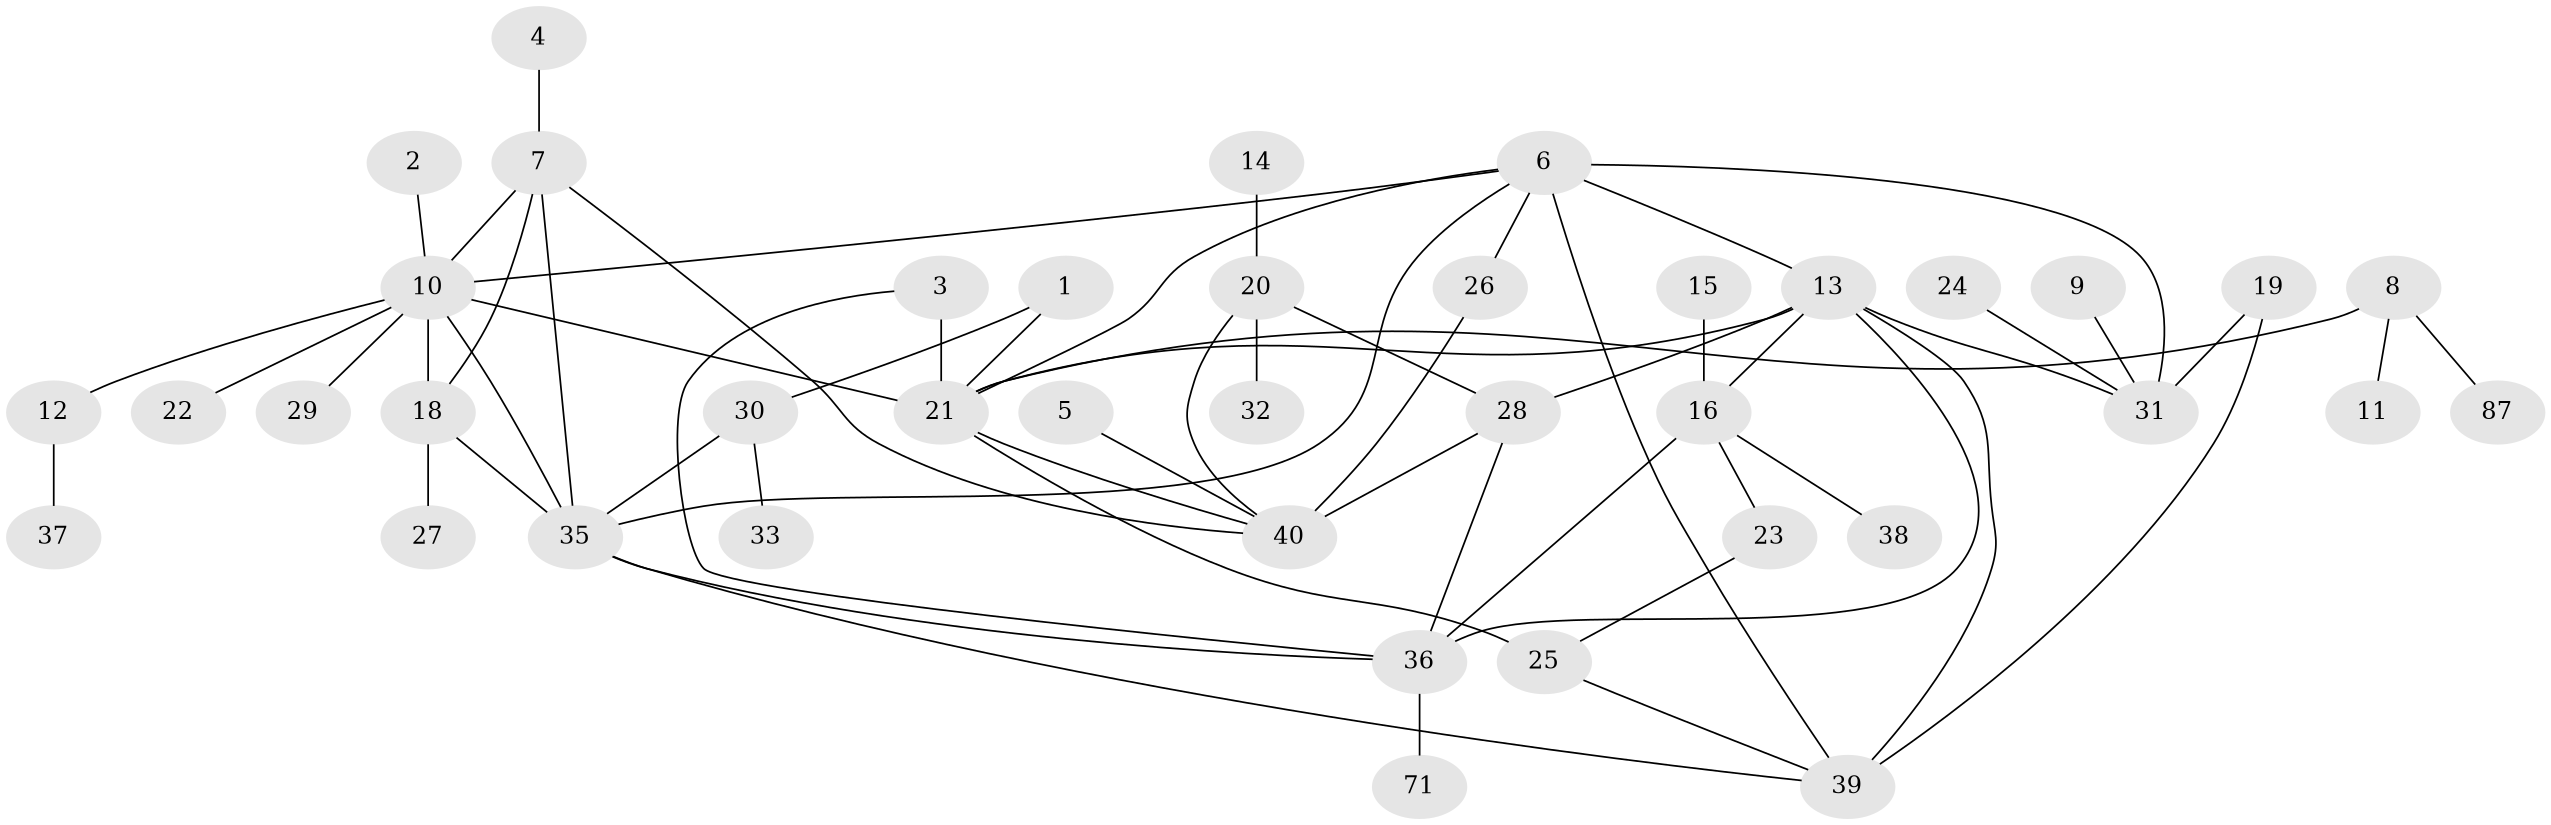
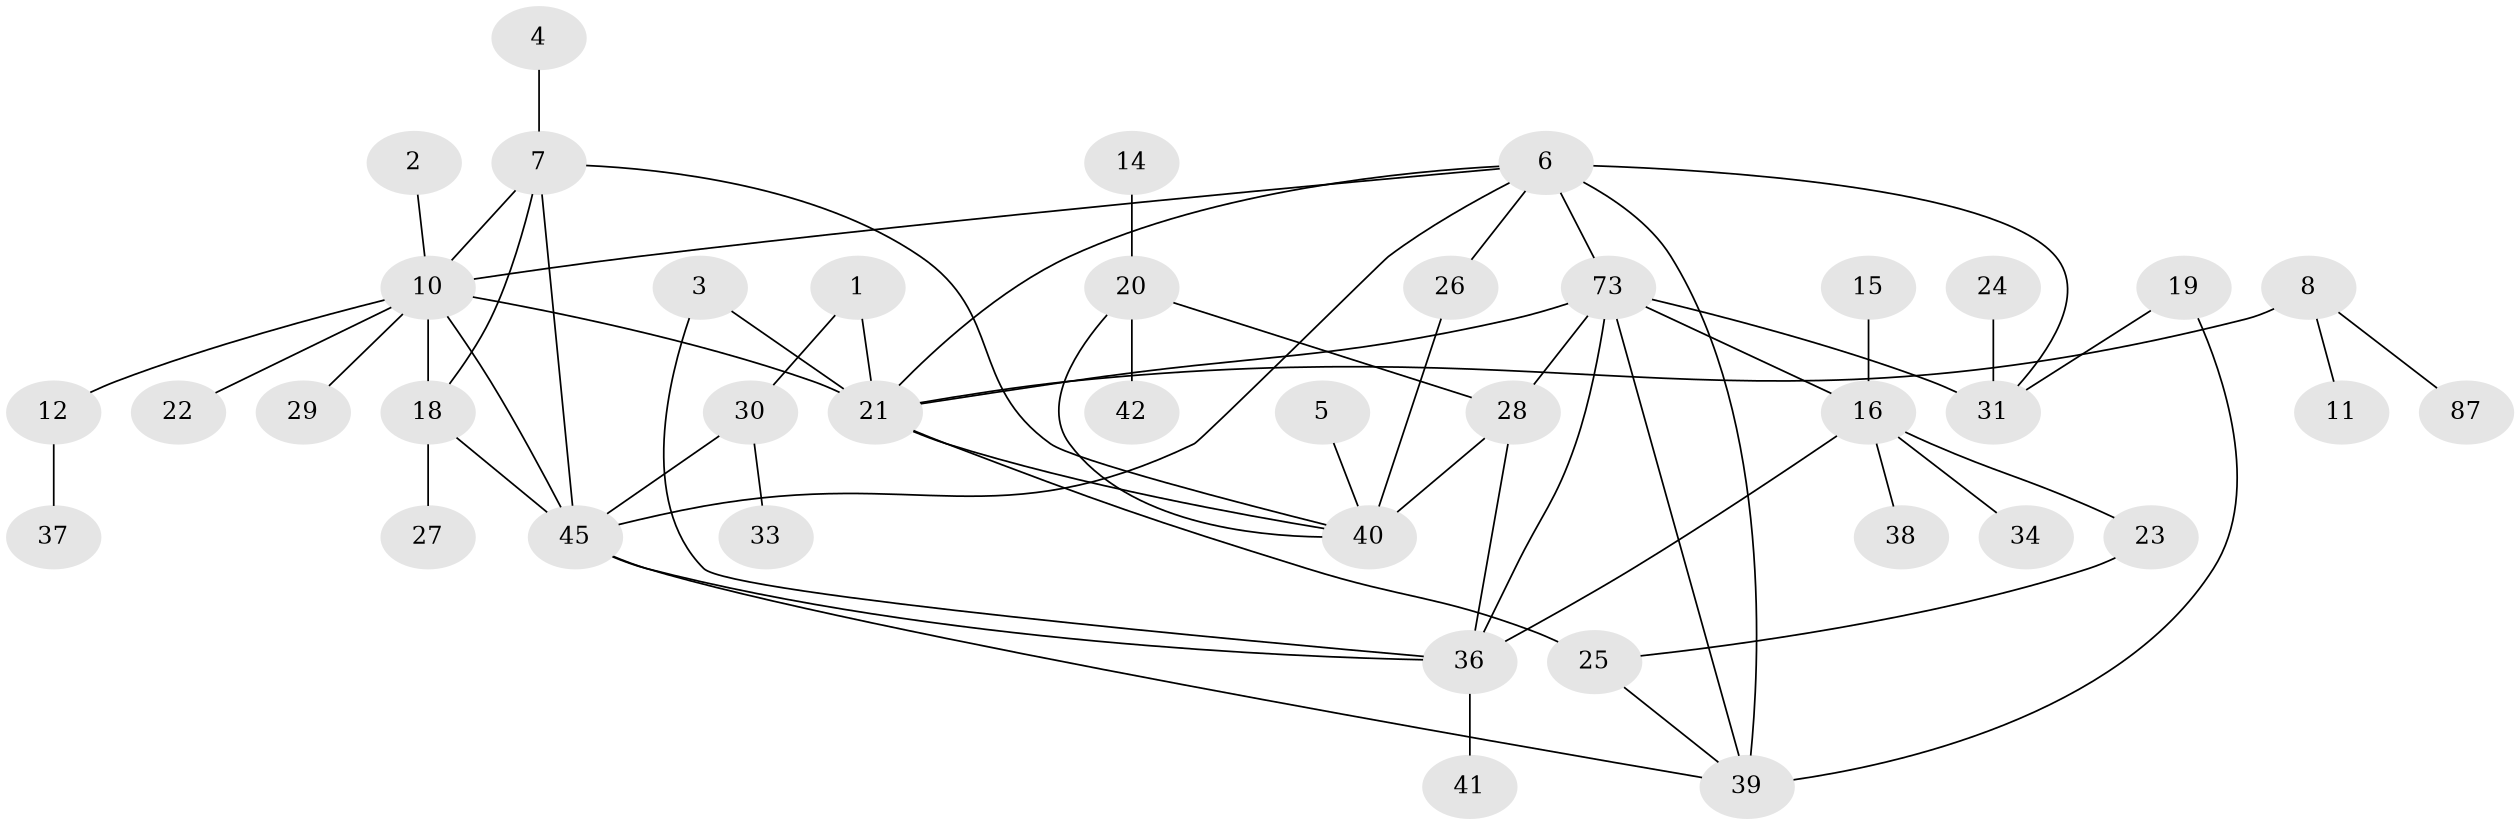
(1829, 288) -> (1609, 288)
(2078, 288) -> none
(1257, 413) -> (1132, 413)
(575, 537) -> (575, 537)
none -> (2026, 537)
(1420, 787) -> (1470, 787)
